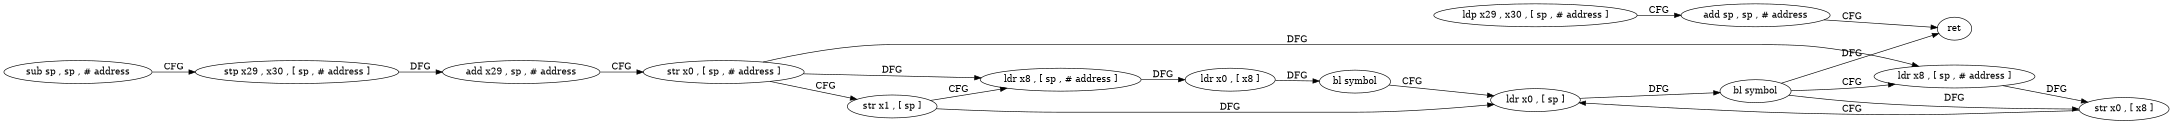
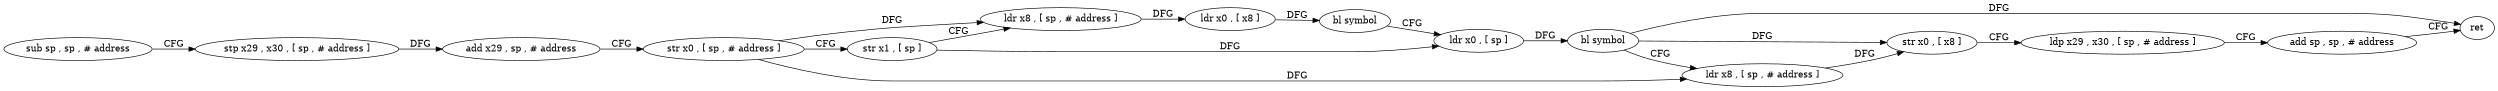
(1832, 114) -> (1996, 43)
